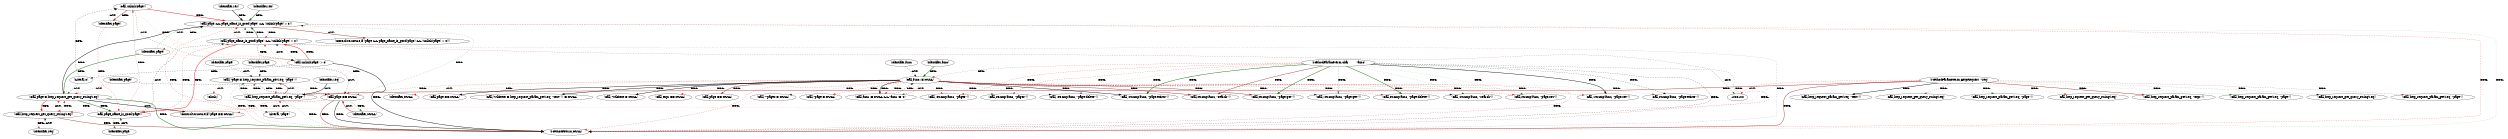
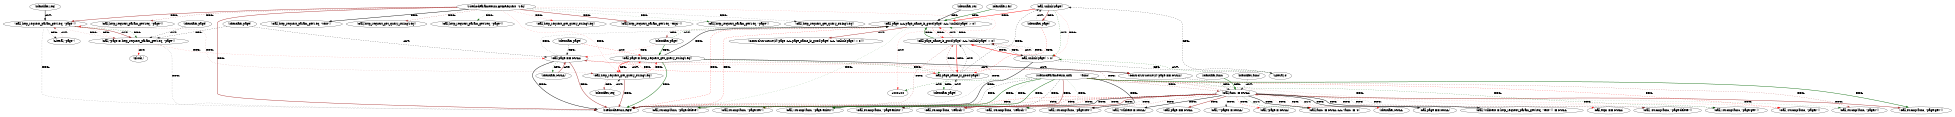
(137, 64) -> (998, 48)
(982, 71) -> (1173, 85)
(1830, 81) -> (841, 12)
(73, 88) -> (1167, 67)
(850, 89) -> (1231, 102)
(904, 89) -> (1204, 80)
(94, 105) -> (821, 62)
(566, 132) -> (618, 110)
